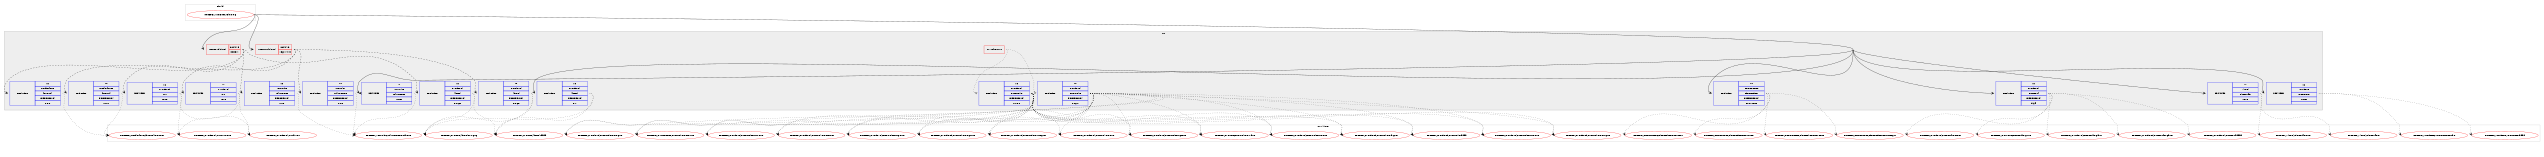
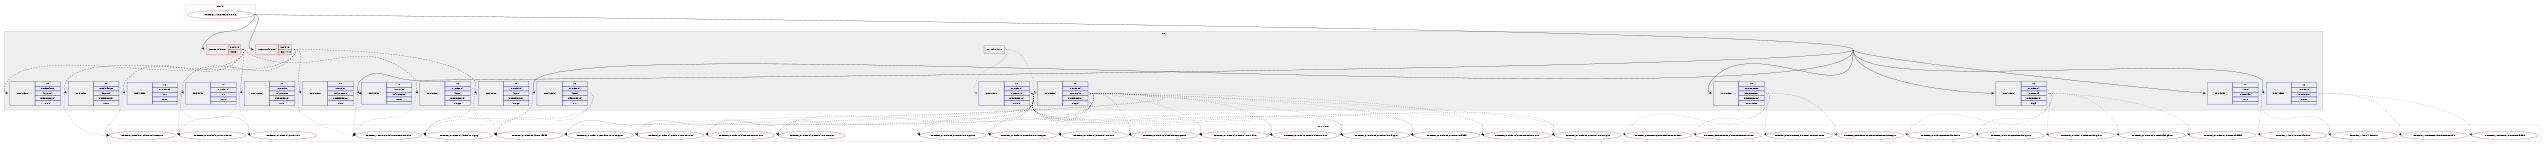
(142, 135) -> (142, 135)
(213, 135) -> (213, 135)
(459, 135) -> (459, 135)
(530, 135) -> (530, 135)
(600, 135) -> (600, 135)
(671, 135) -> (671, 135)
(882, 135) -> none
(1235, 135) -> (1235, 135)
(1658, 135) -> (1658, 135)
(1941, 135) -> (1941, 135)
(2364, 135) -> (2364, 135)
